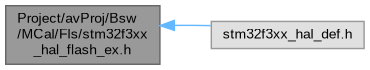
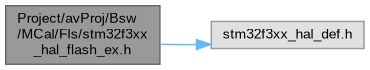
(193, 25) -> (178, 45)
